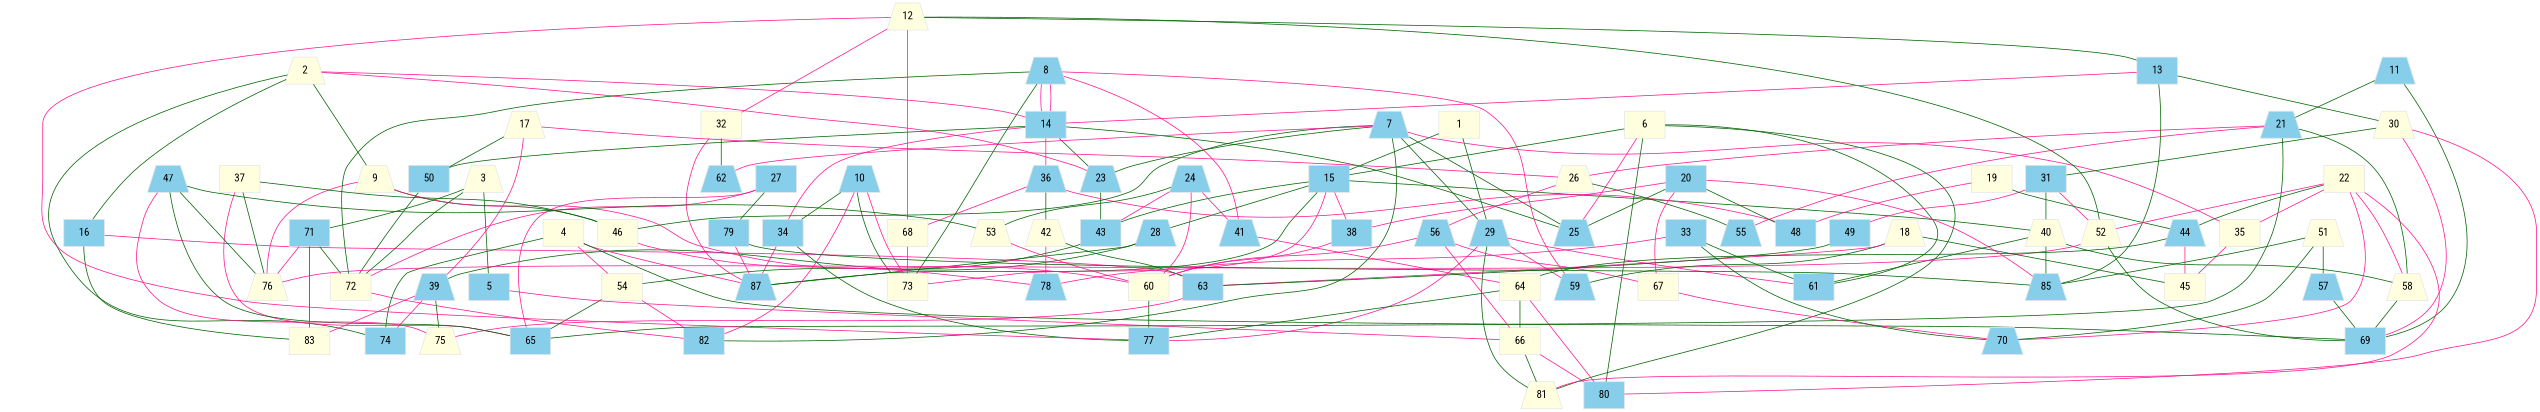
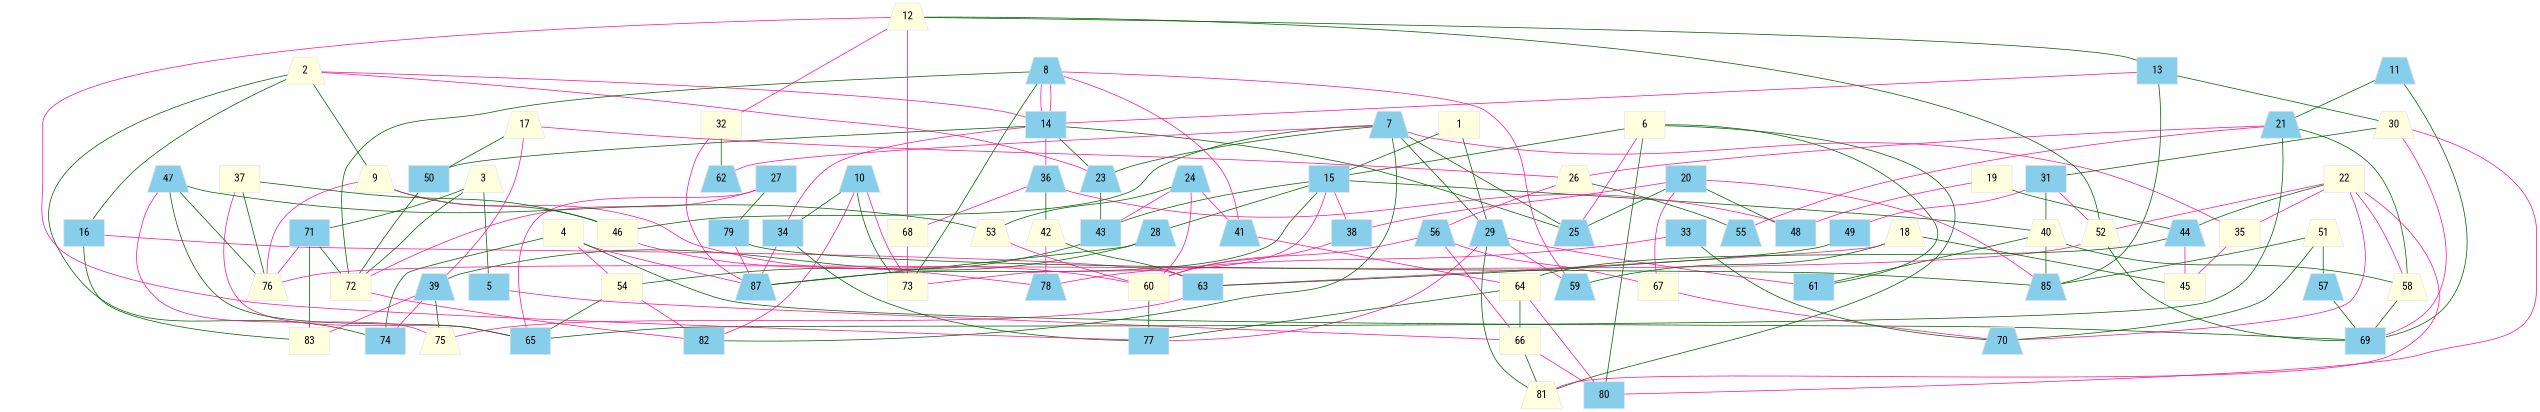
(1750, 262) -> none
